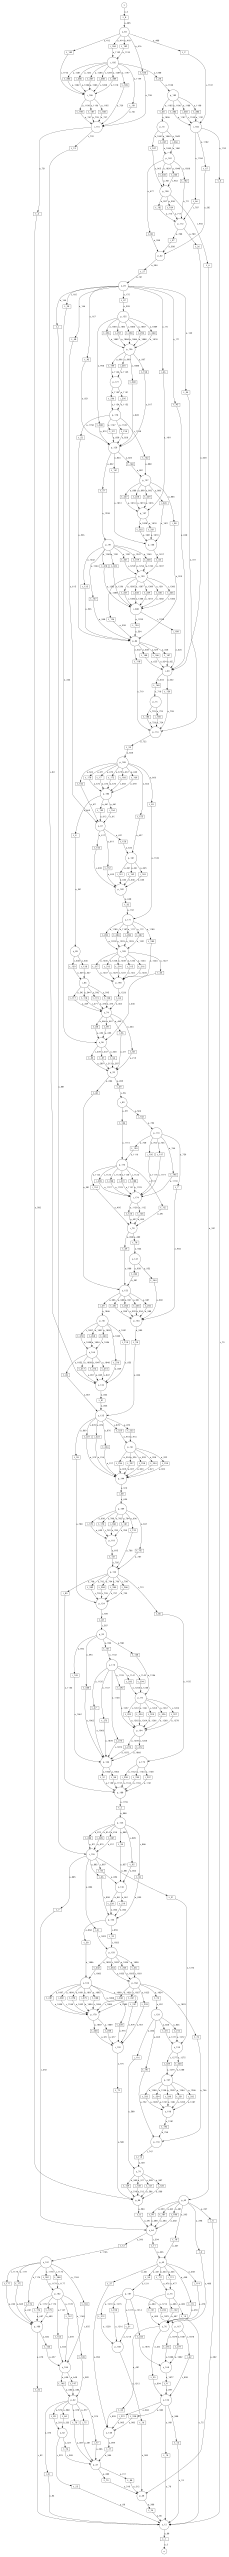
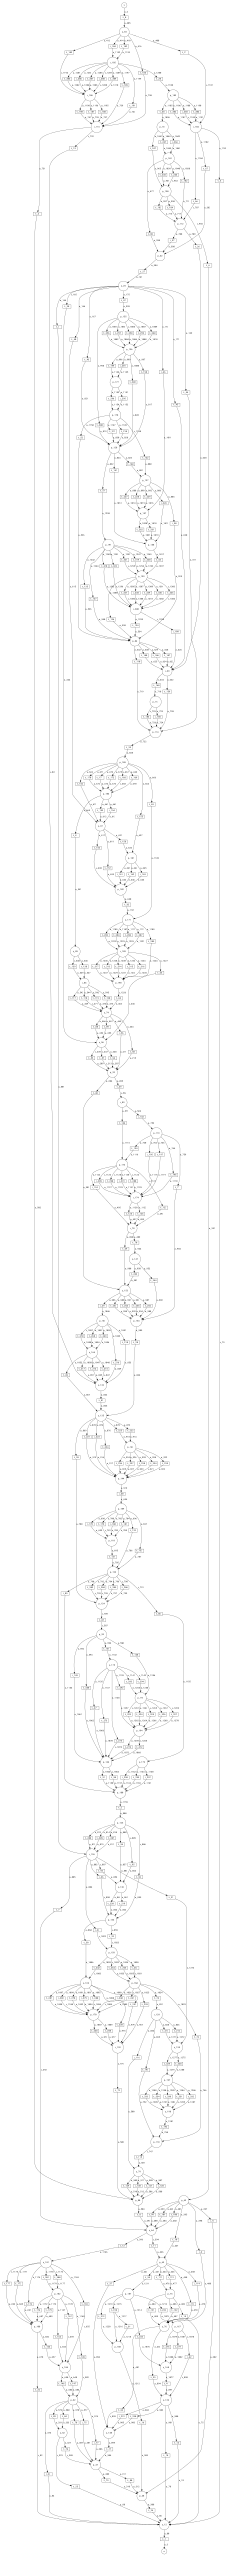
(126, 2311) -> (119, 2319)
